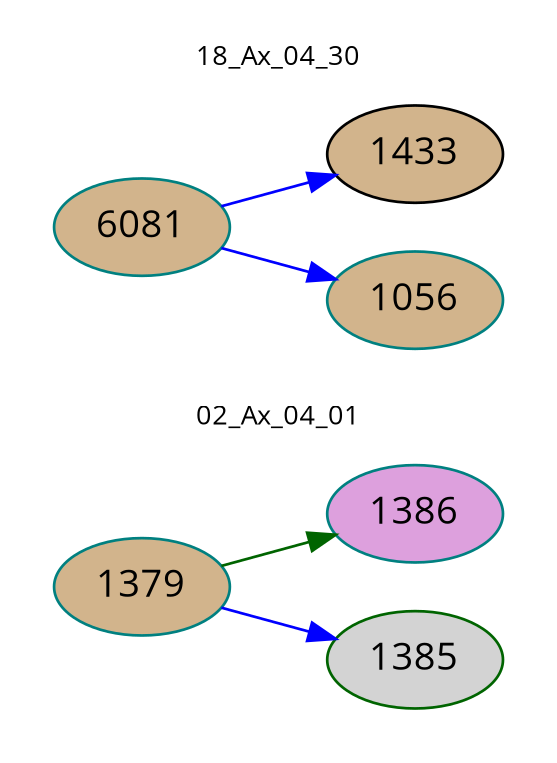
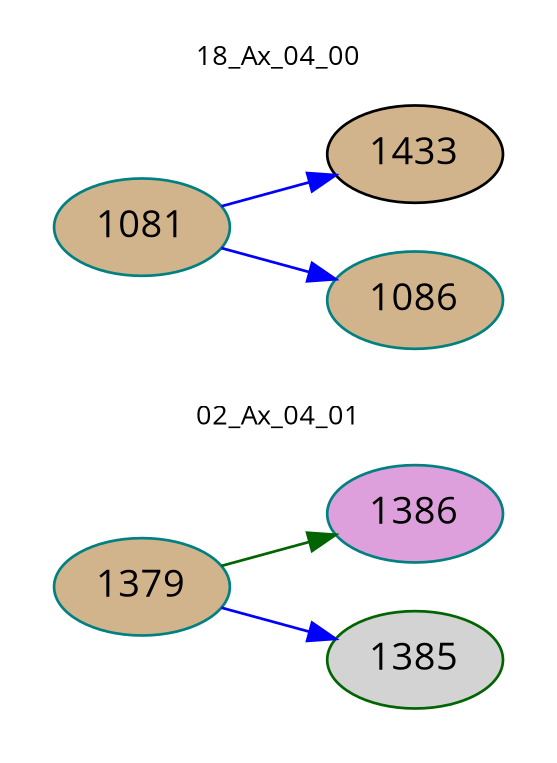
(279, 58) -> (279, 58)
(142, 227) -> (142, 227)
(415, 300) -> (415, 300)
